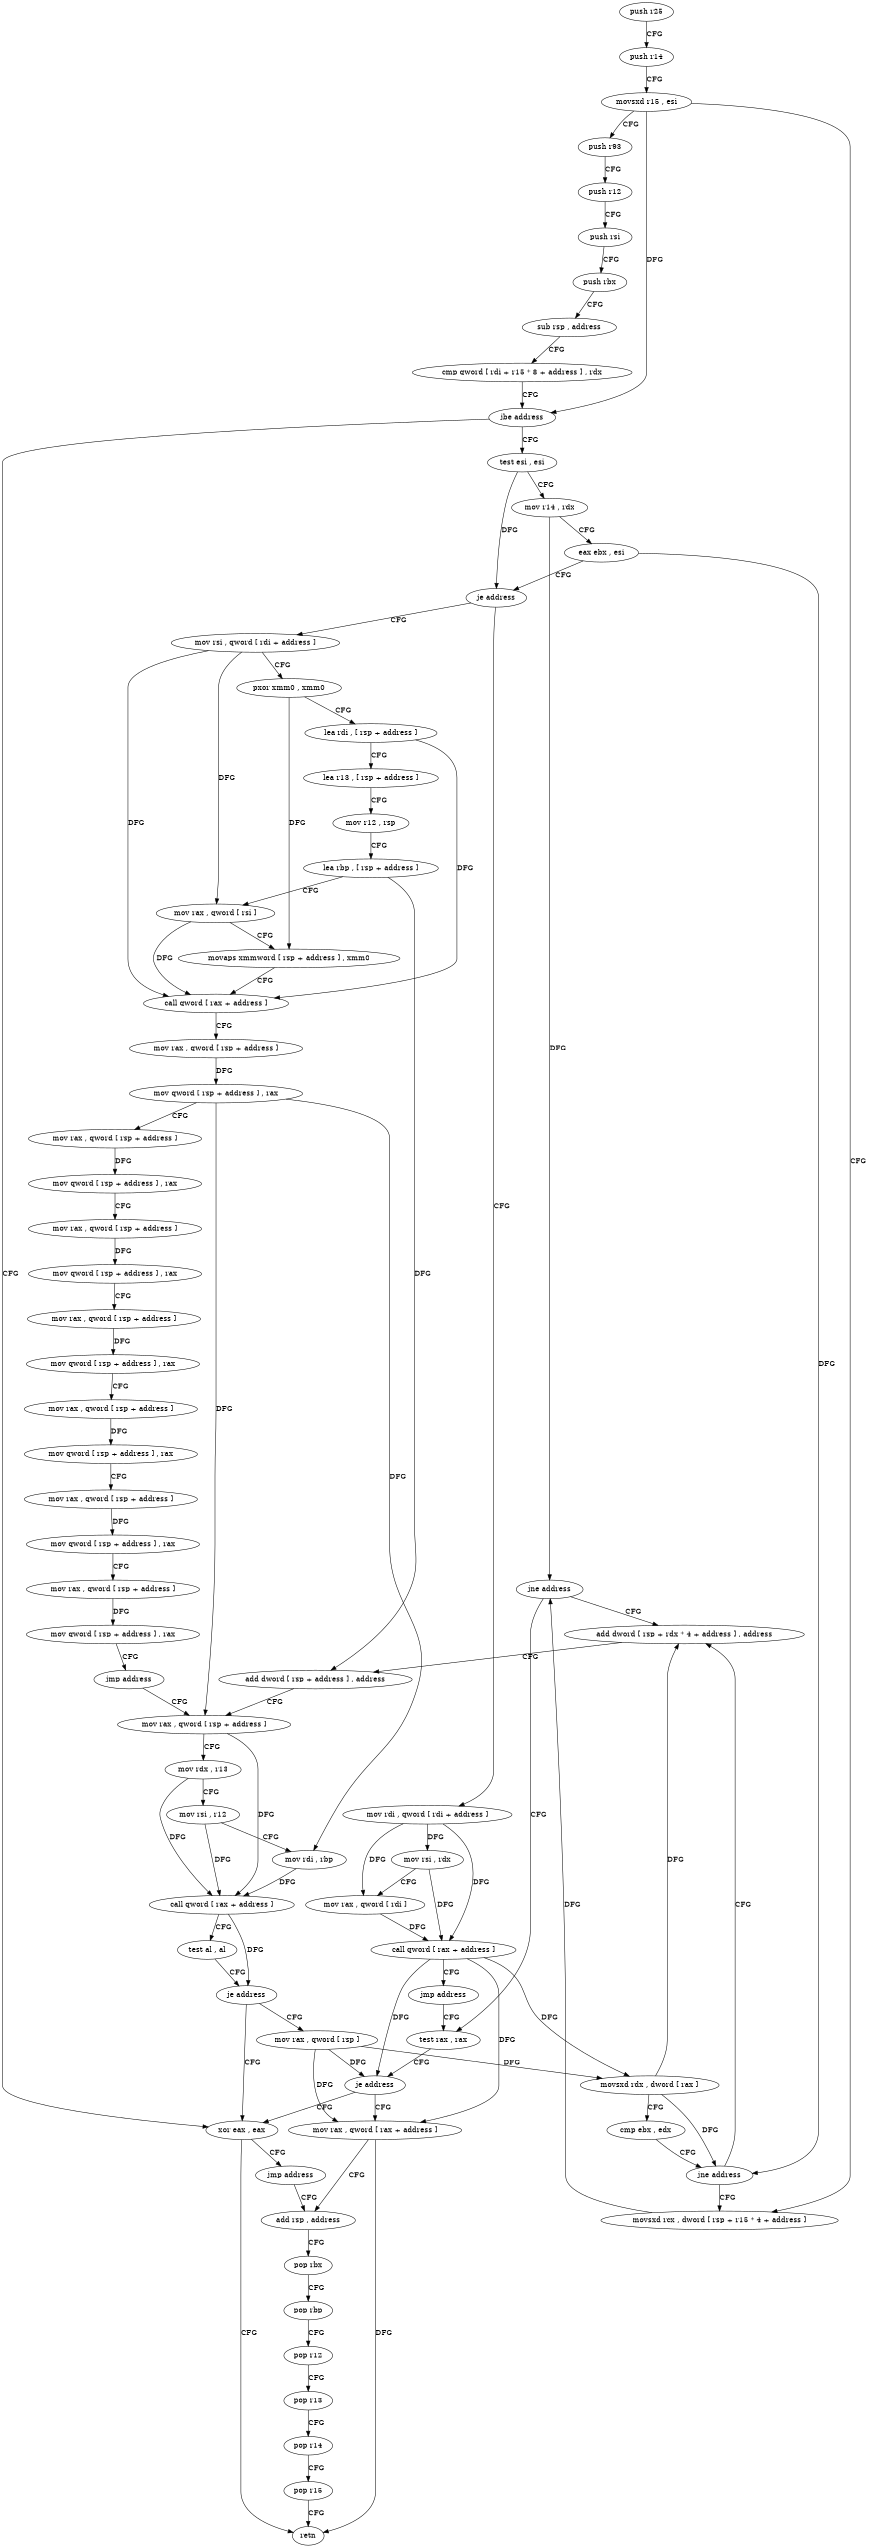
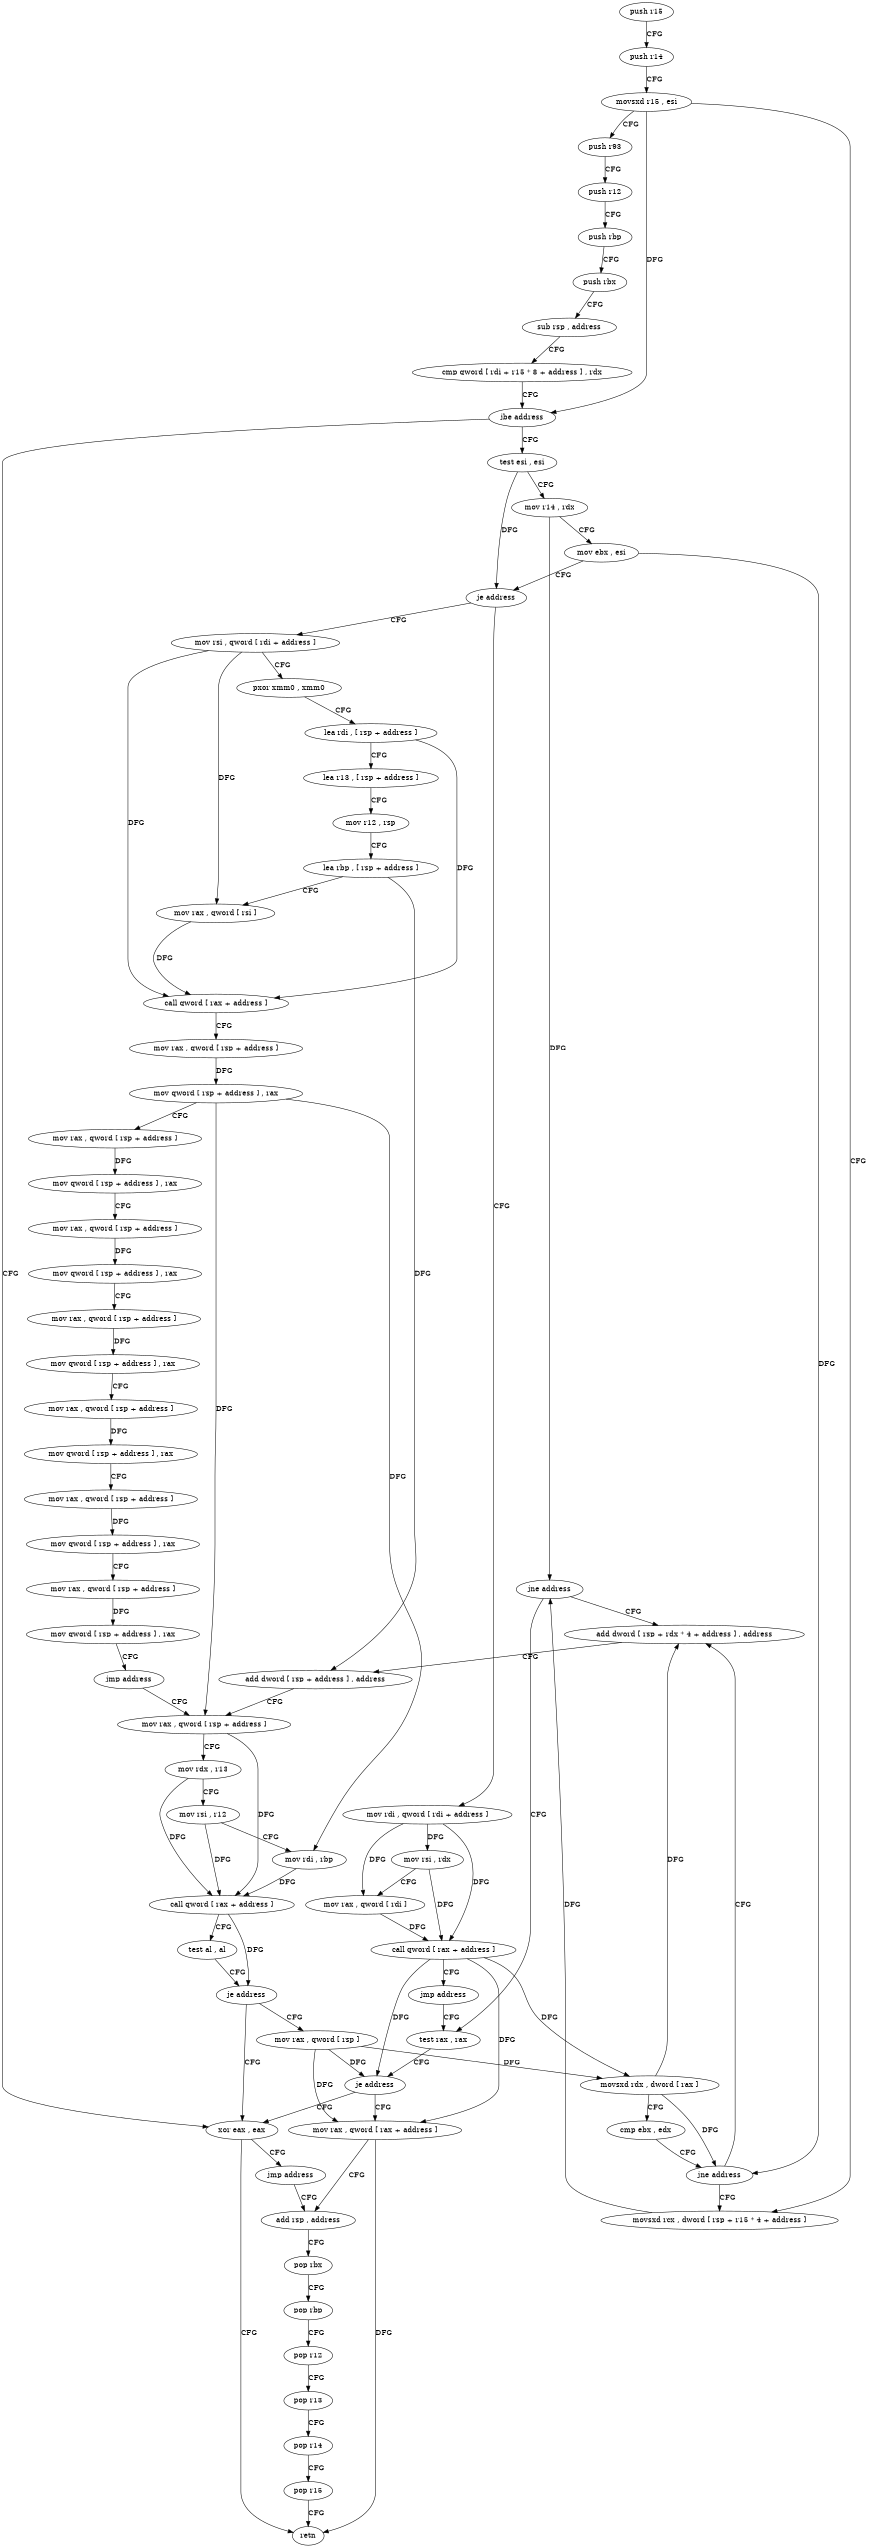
(647, 12) -> (647, 12)
(605, 237) -> (605, 237)
(601, 553) -> (601, 553)
(289, 958) -> none
